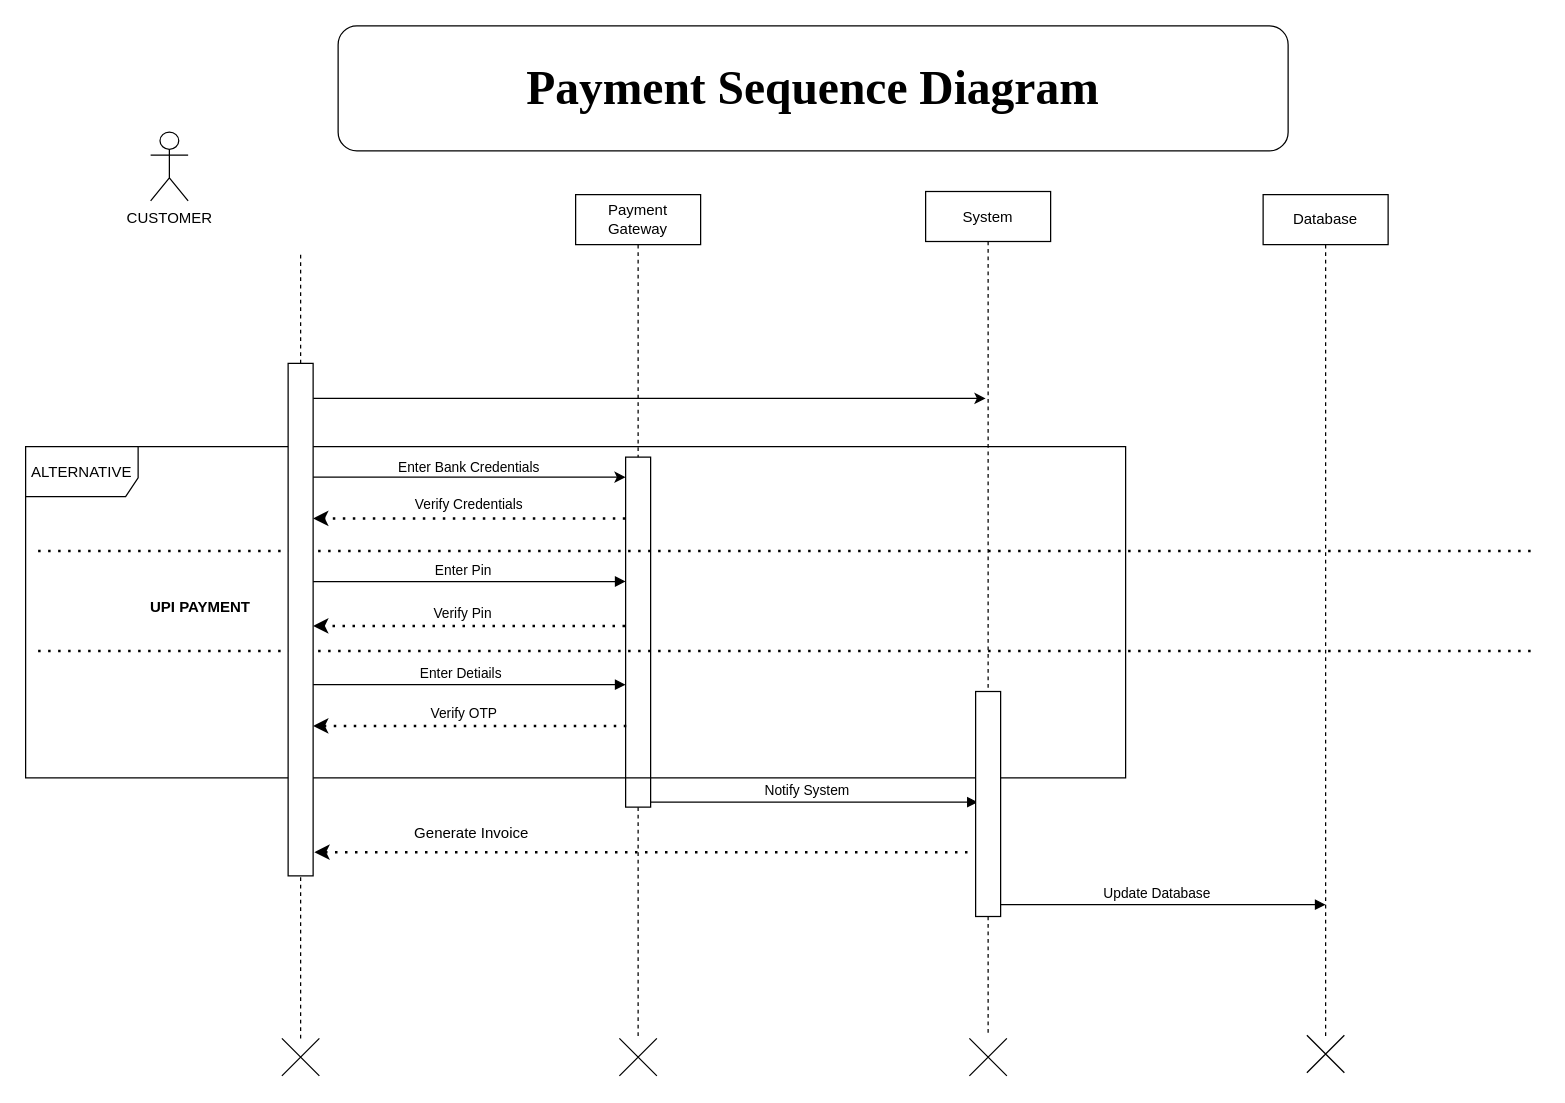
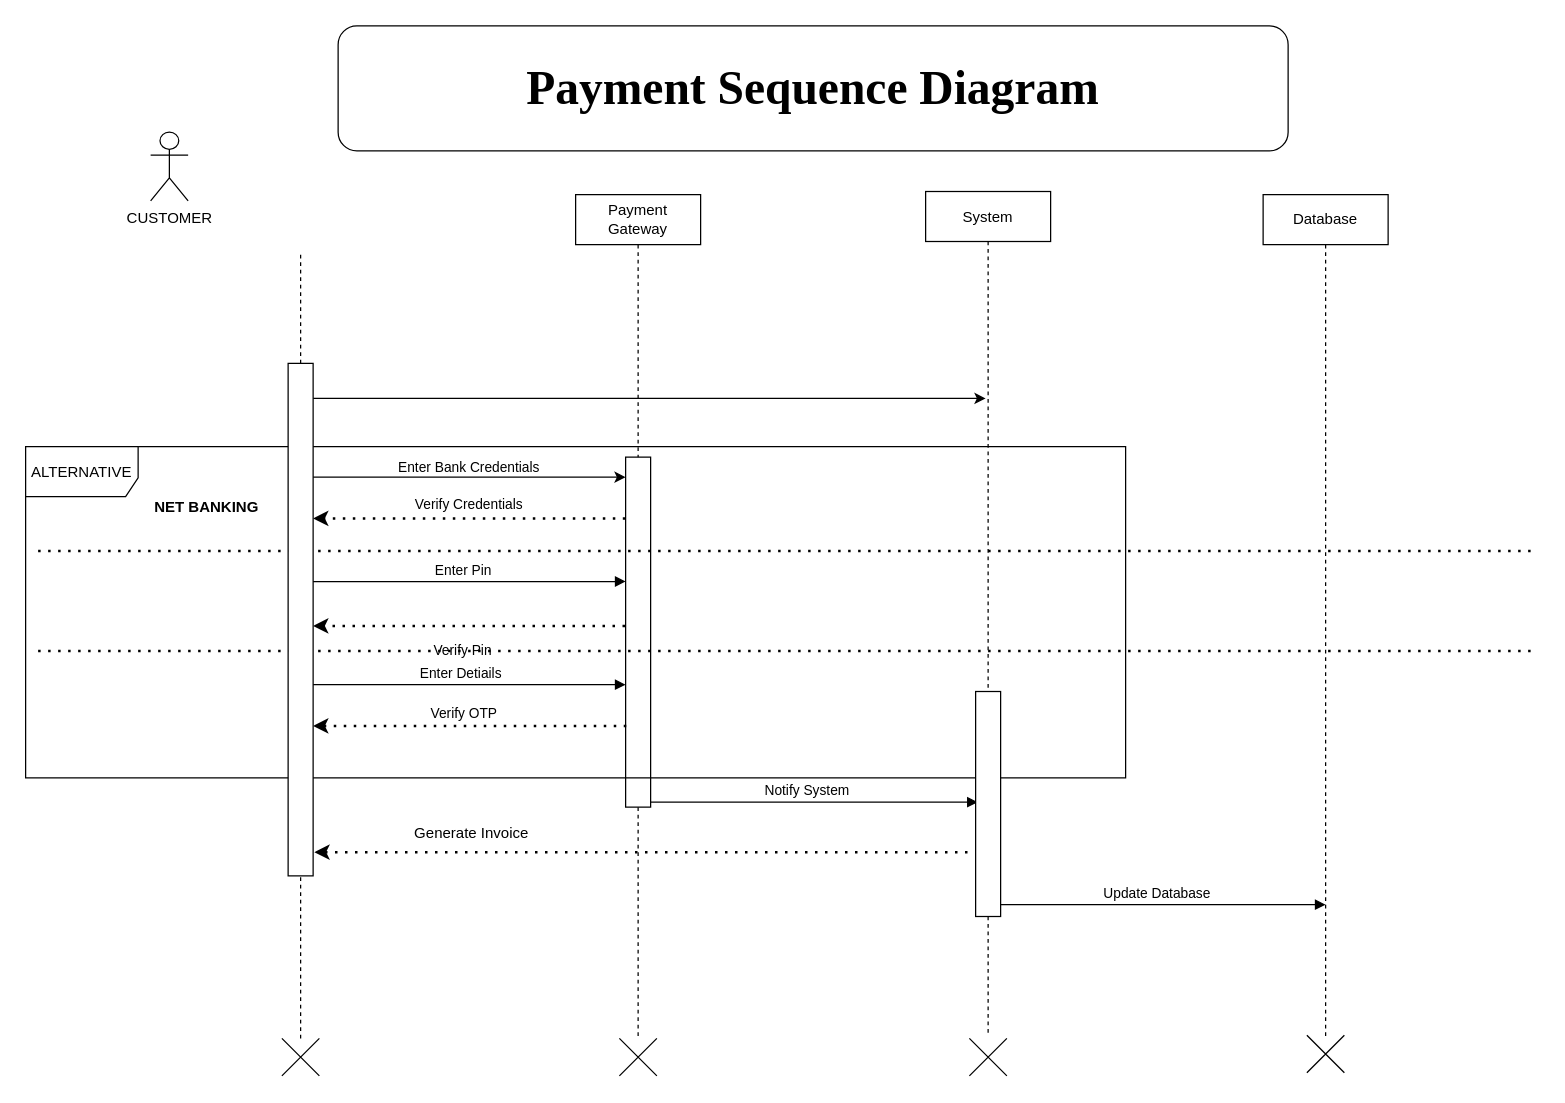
none -> (207, 507)
(201, 607) -> none
(463, 613) -> (463, 651)
